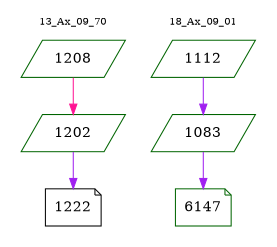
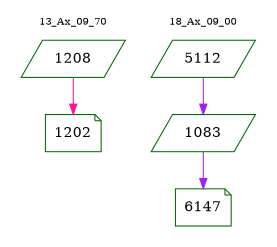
(203, 22) -> (203, 22)
(203, 59) -> (203, 59)
(73, 133) -> (73, 133)
(73, 207) -> none
